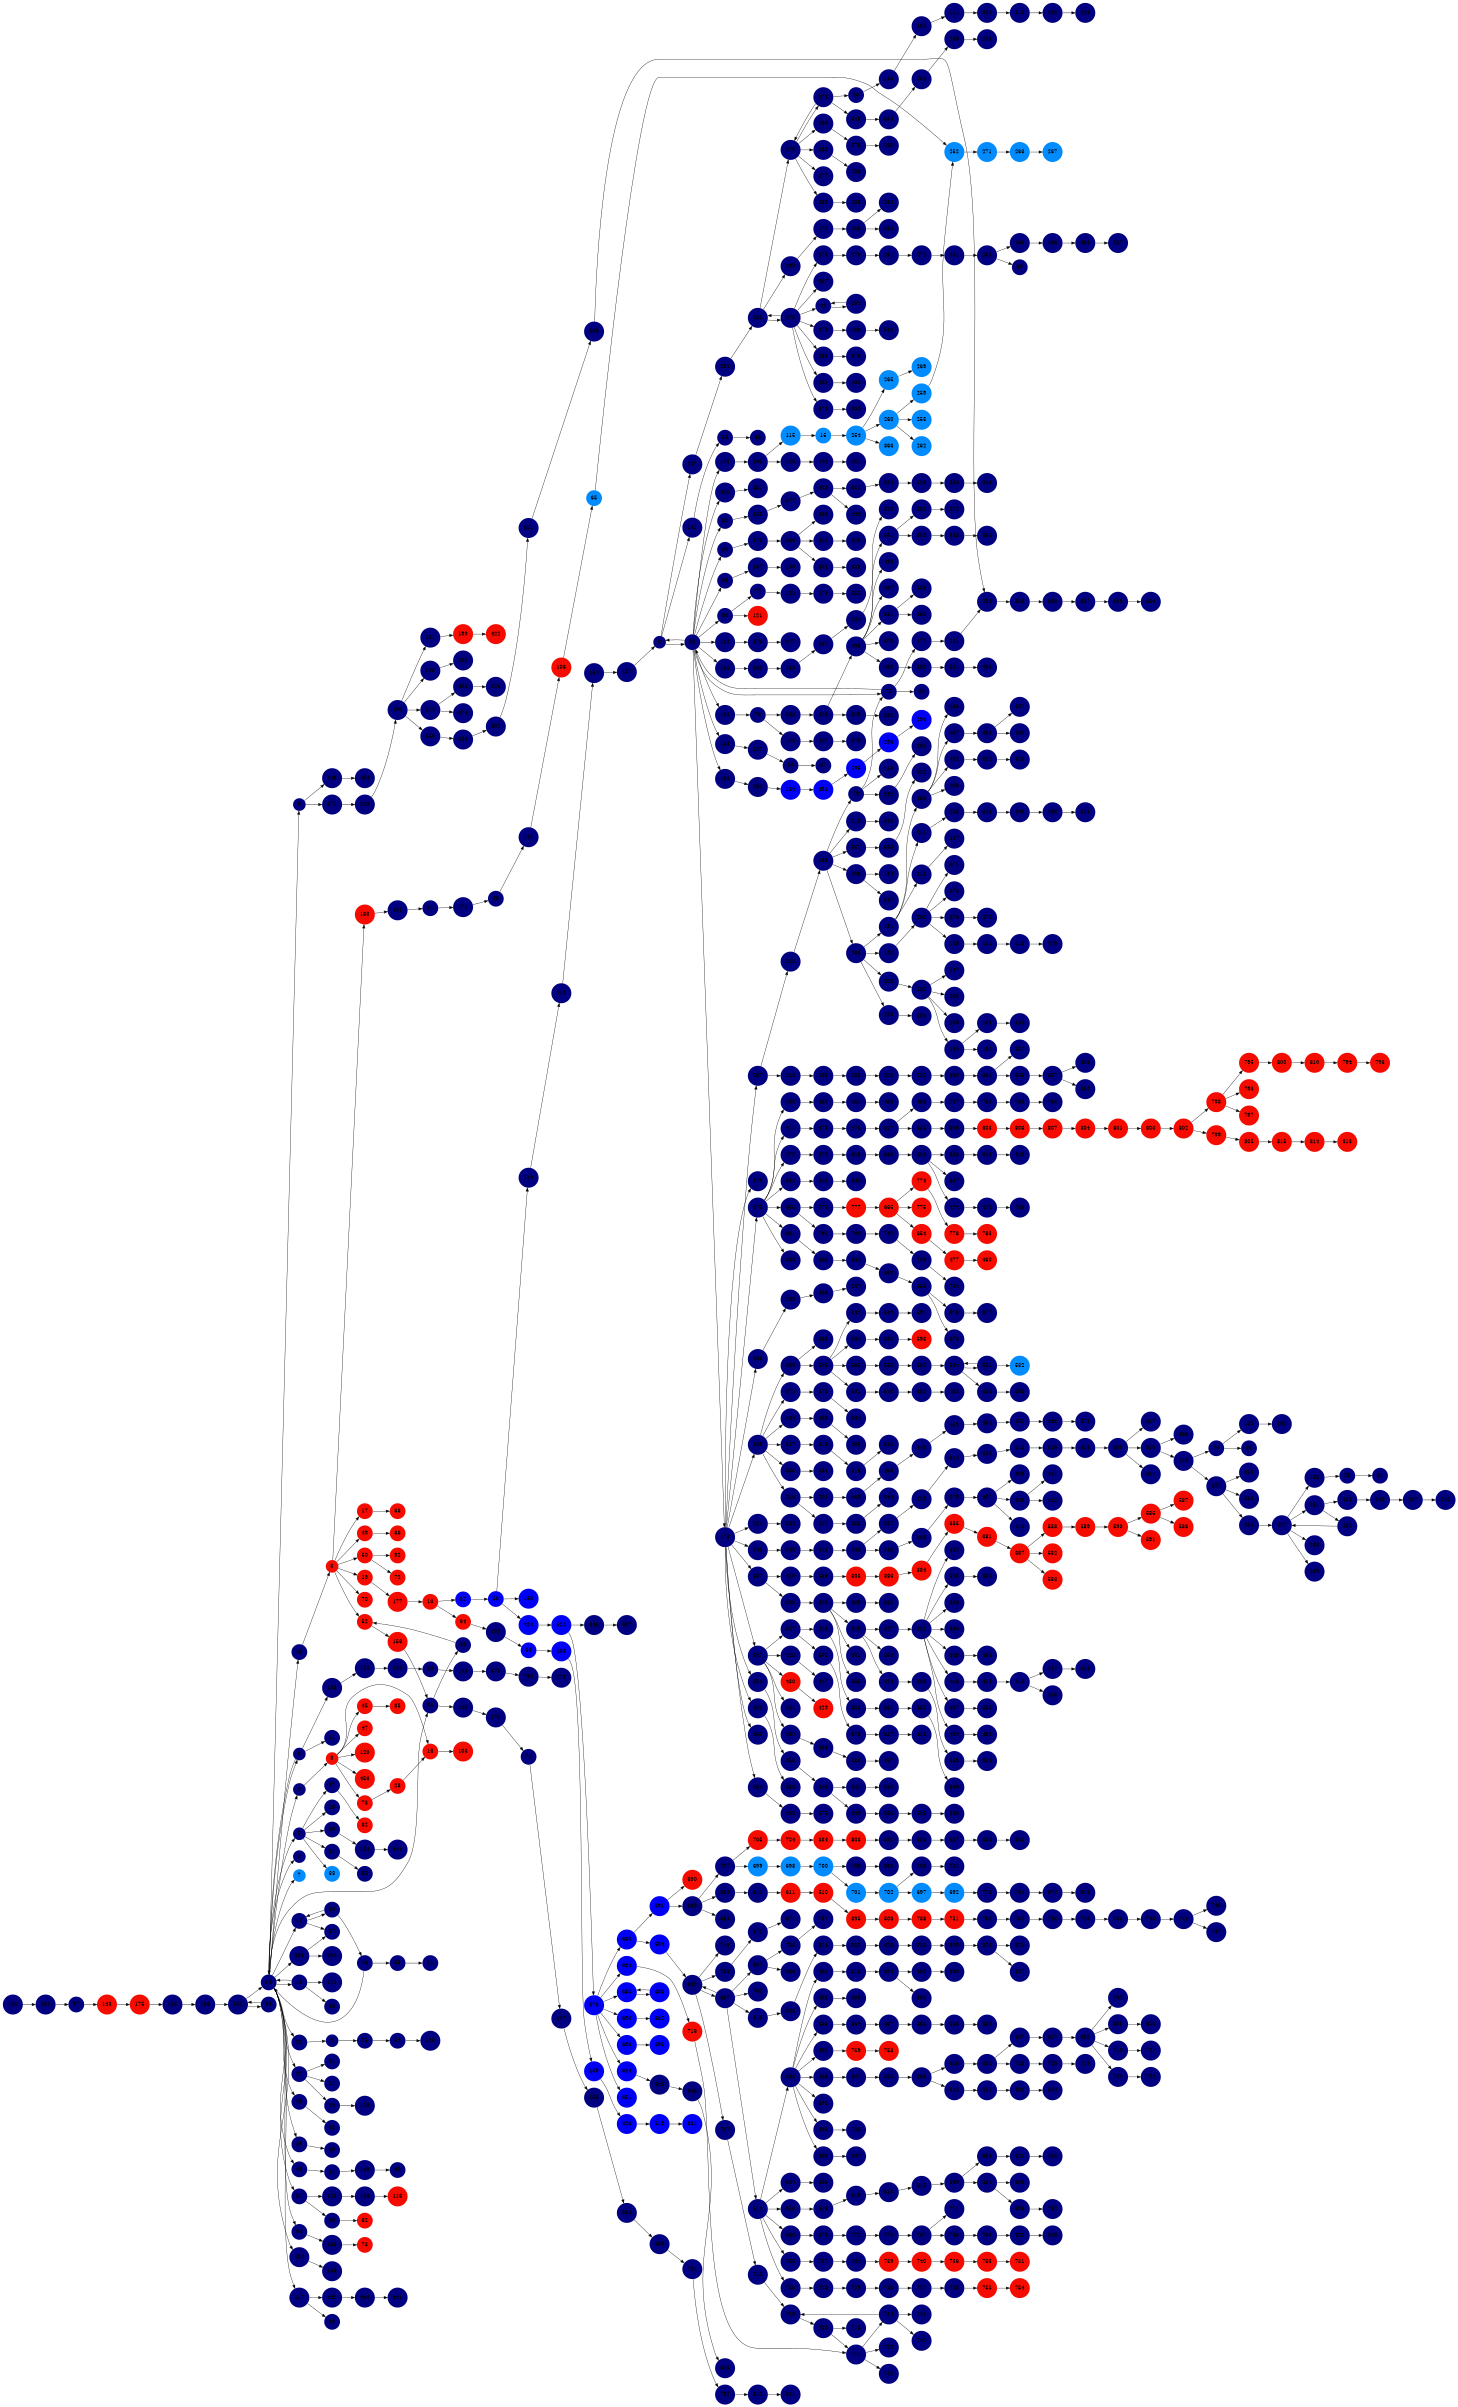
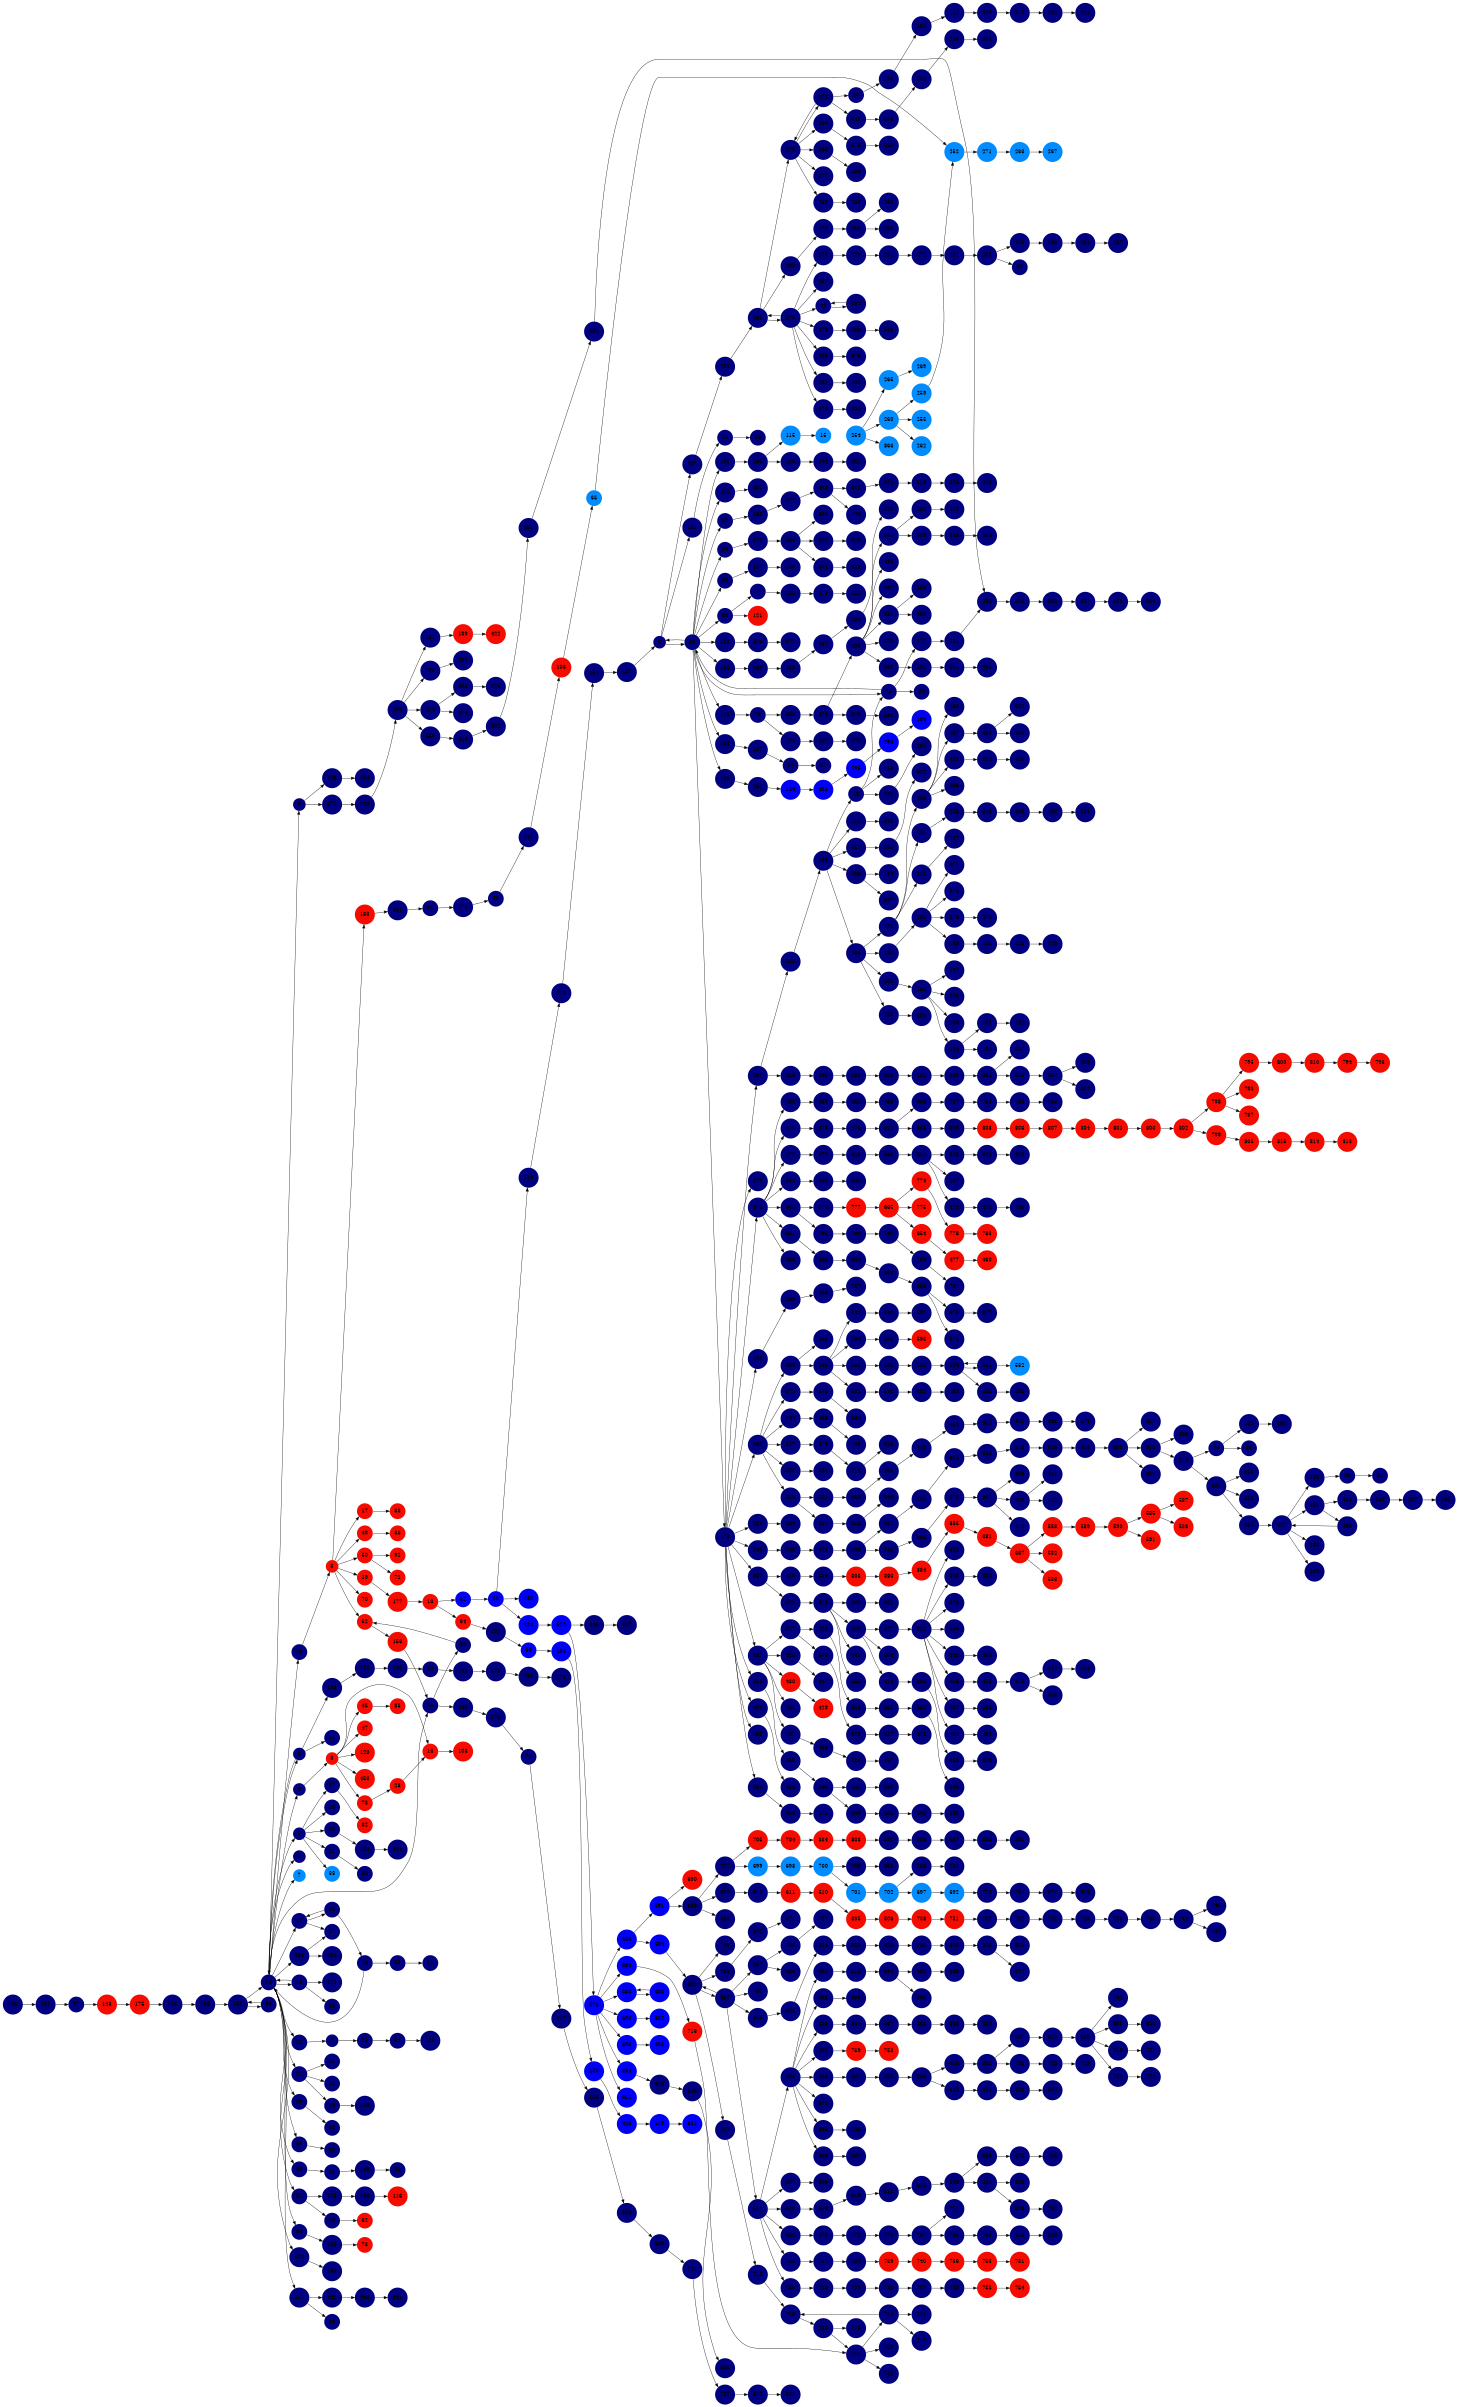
(837, 436) -> none
